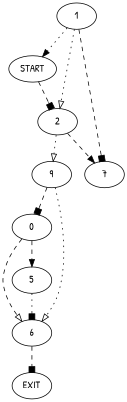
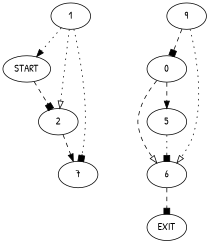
(90, 92) -> (84, 91)
(55, 145) -> none
